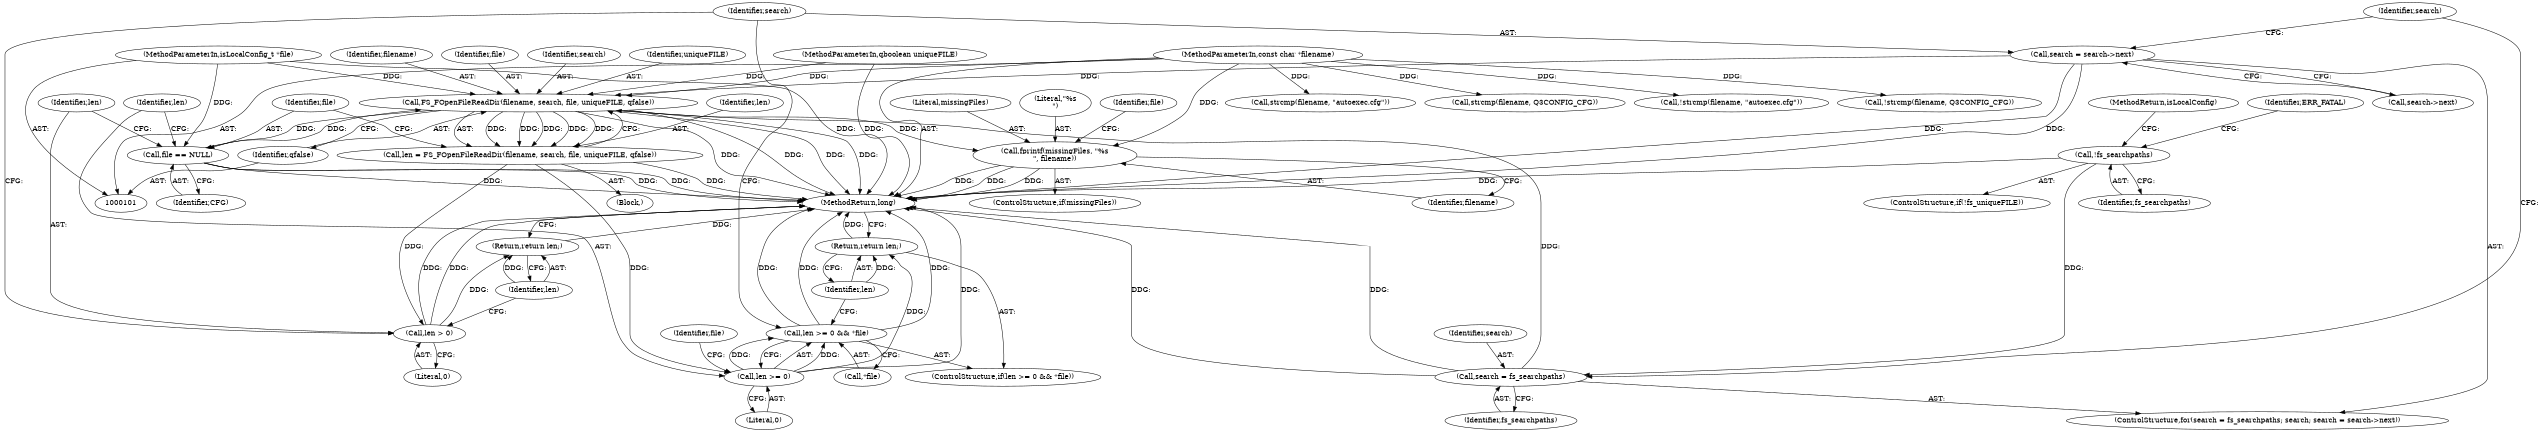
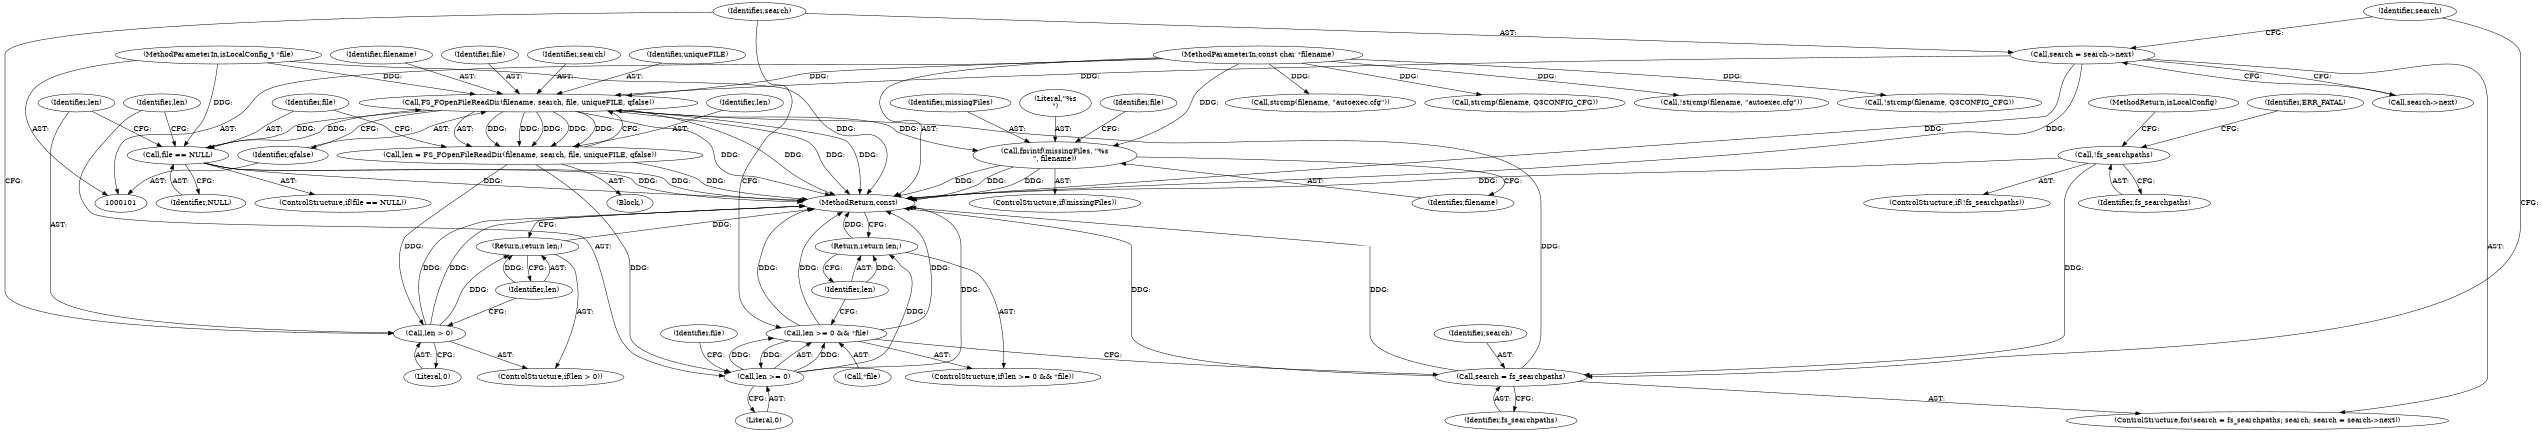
(880, 55) -> none
(950, 103) -> (950, 103)
(201, 203) -> (201, 203)
none -> (343, 203)
(858, 203) -> (858, 203)
(1957, 203) -> (1957, 203)
(880, 351) -> (1153, 362)
(774, 355) -> (774, 355)
none -> (550, 377)
